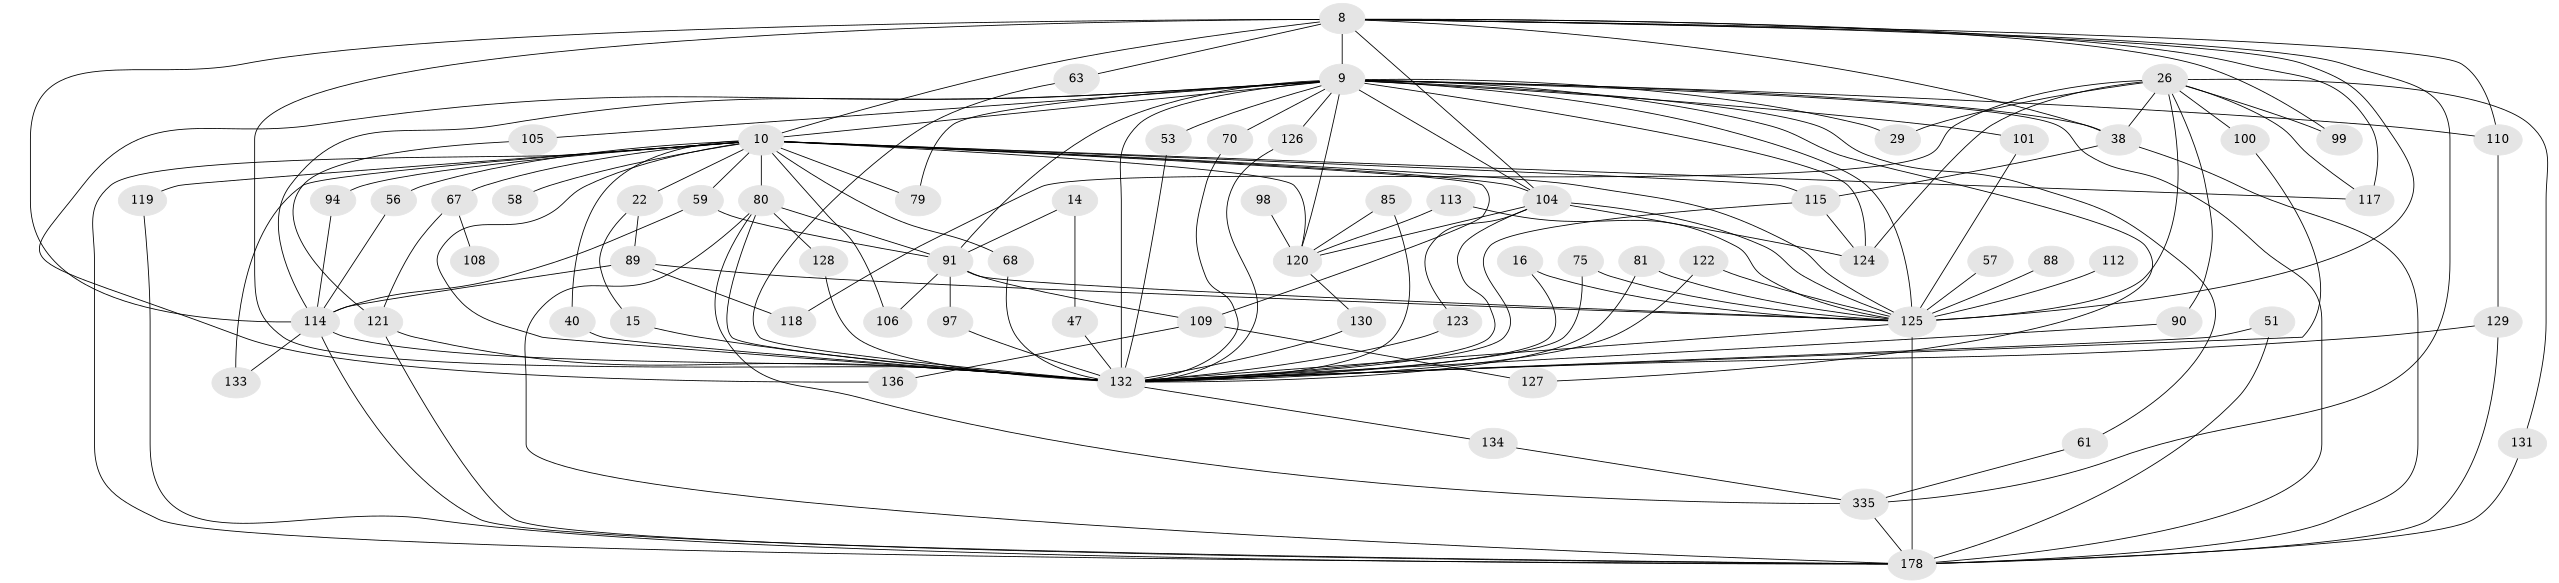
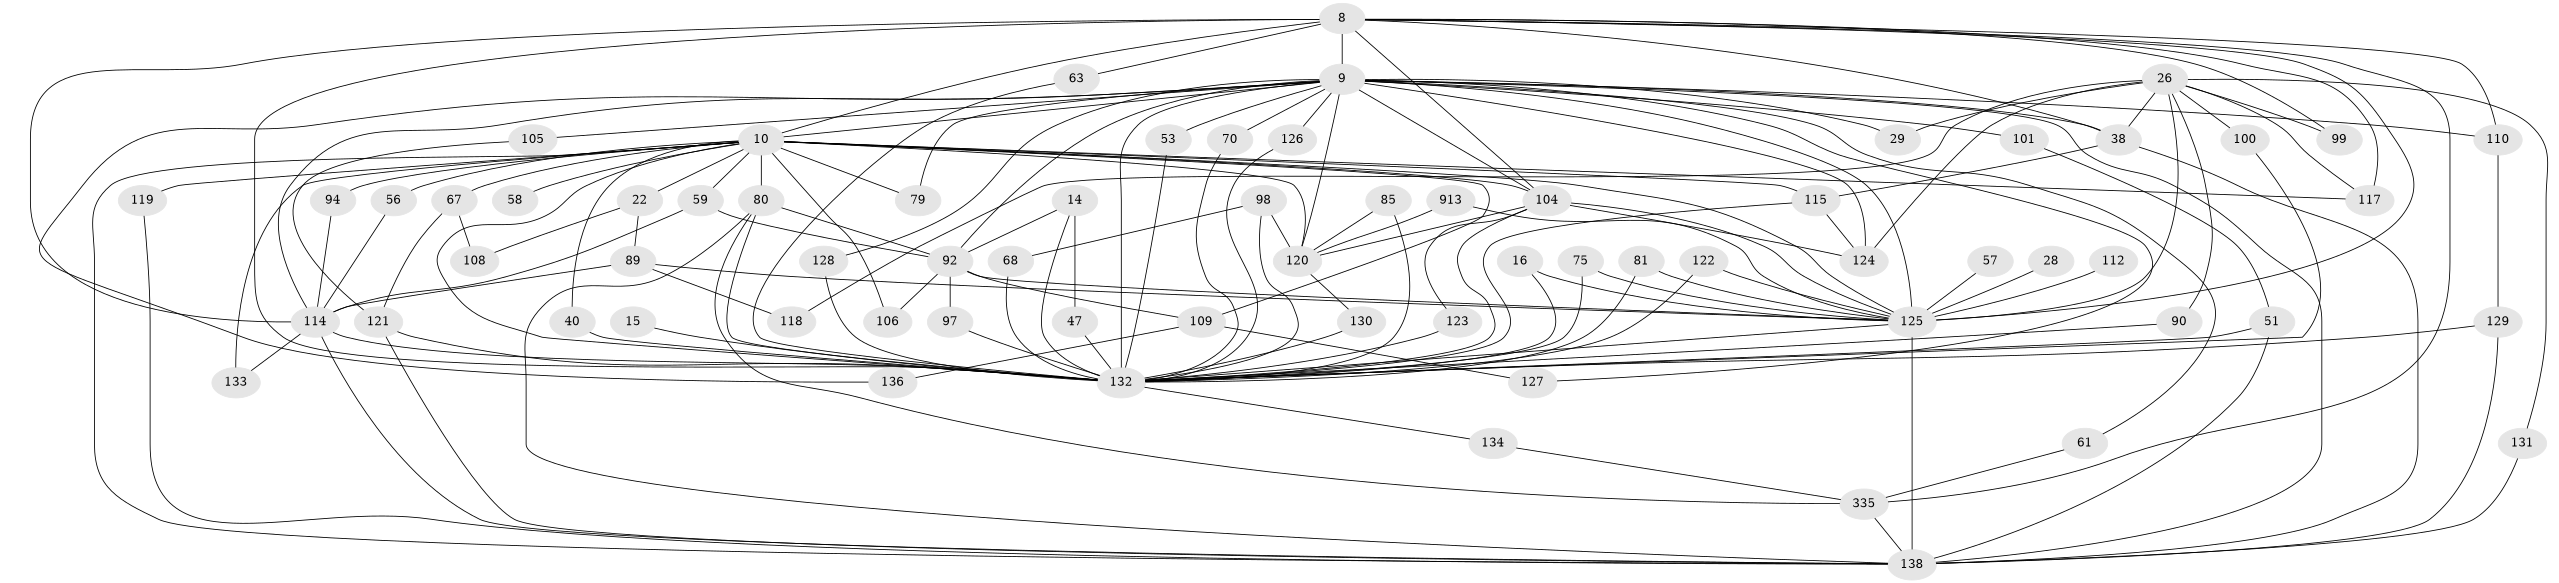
(1451, 201) -> (1451, 201)
(880, 212) -> (1137, 231)
(785, 224) -> (1064, 122)
(1968, 231) -> (2169, 203)
(600, 260) -> (557, 230)
(950, 261) -> (950, 261)
(2051, 261) -> (2051, 261)
none -> (1042, 309)
none -> (1296, 334)
(1912, 565) -> (1912, 565)
